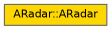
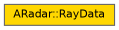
(56, 15) -> (59, 15)
